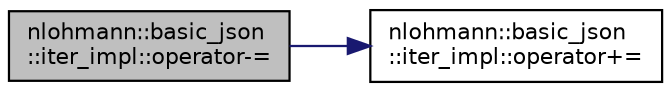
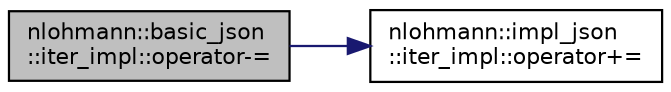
(516, 46) -> (516, 46)
